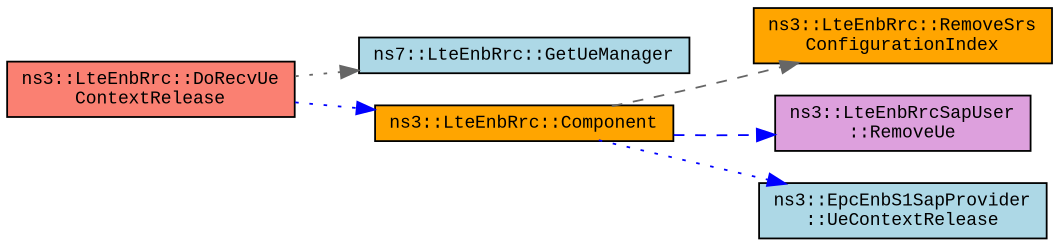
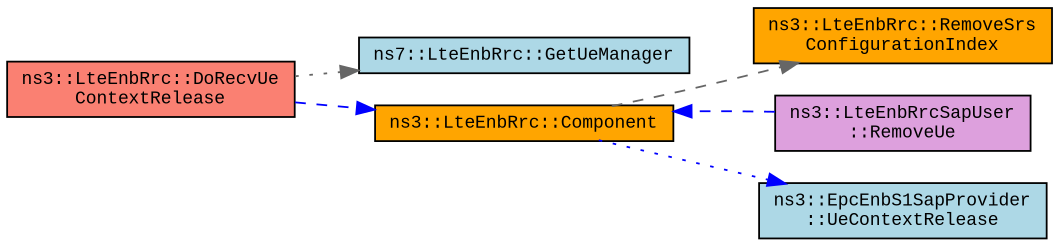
(326, 105) -> (326, 105)
(715, 135) -> (733, 111)
